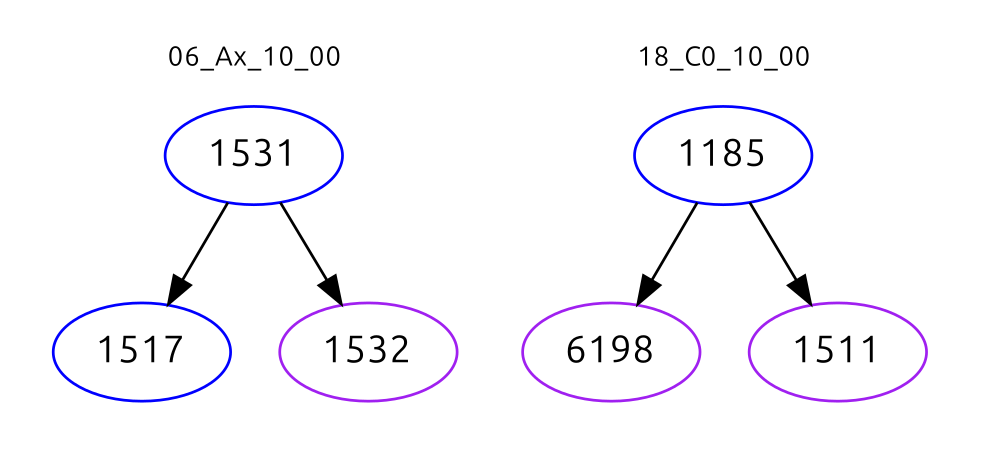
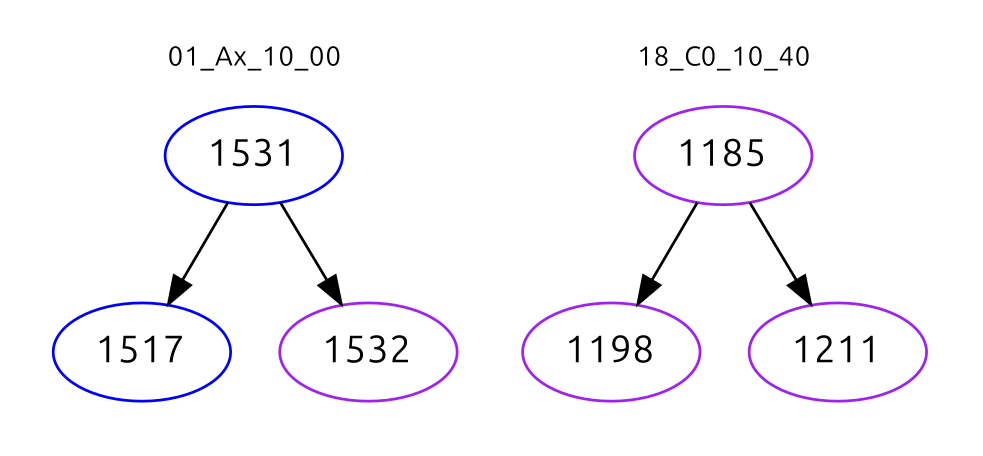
(255, 59) -> (255, 59)
(725, 59) -> (725, 59)
(723, 156) -> (723, 156)
(611, 352) -> (611, 352)
(838, 352) -> (838, 352)
